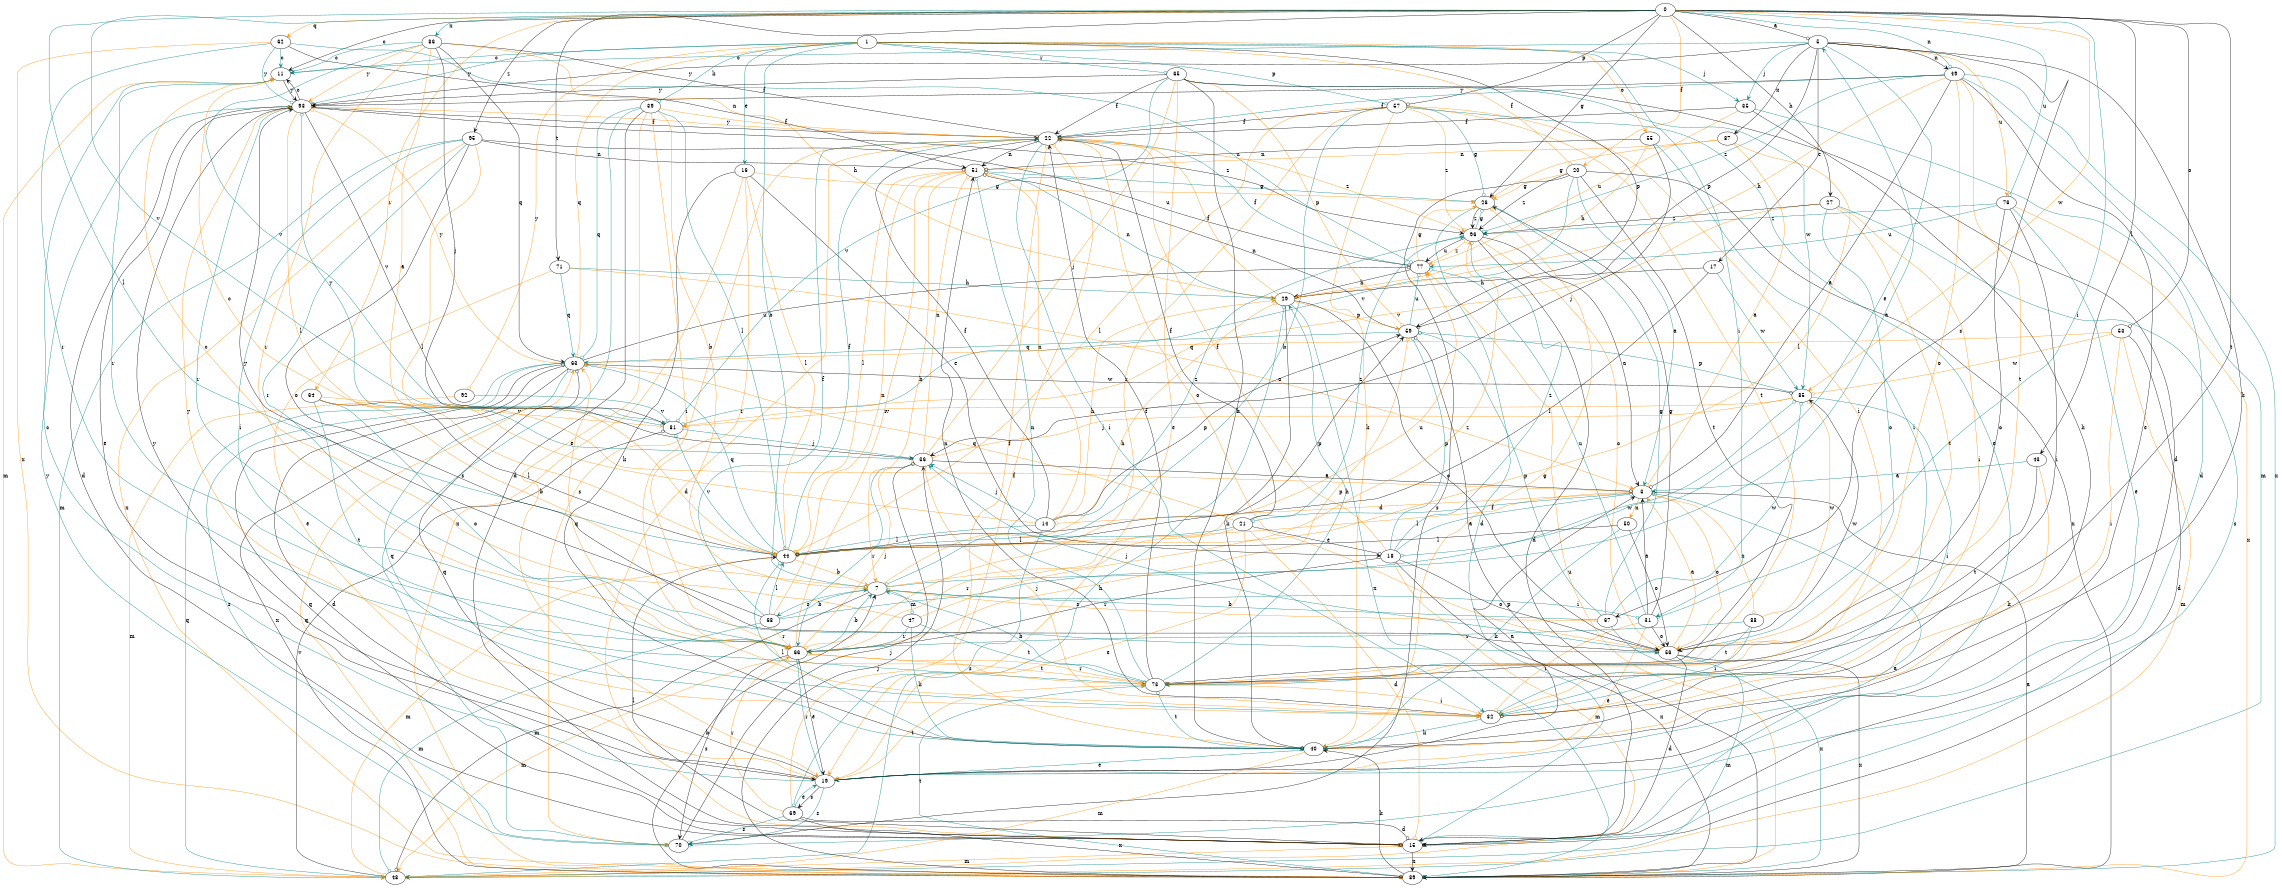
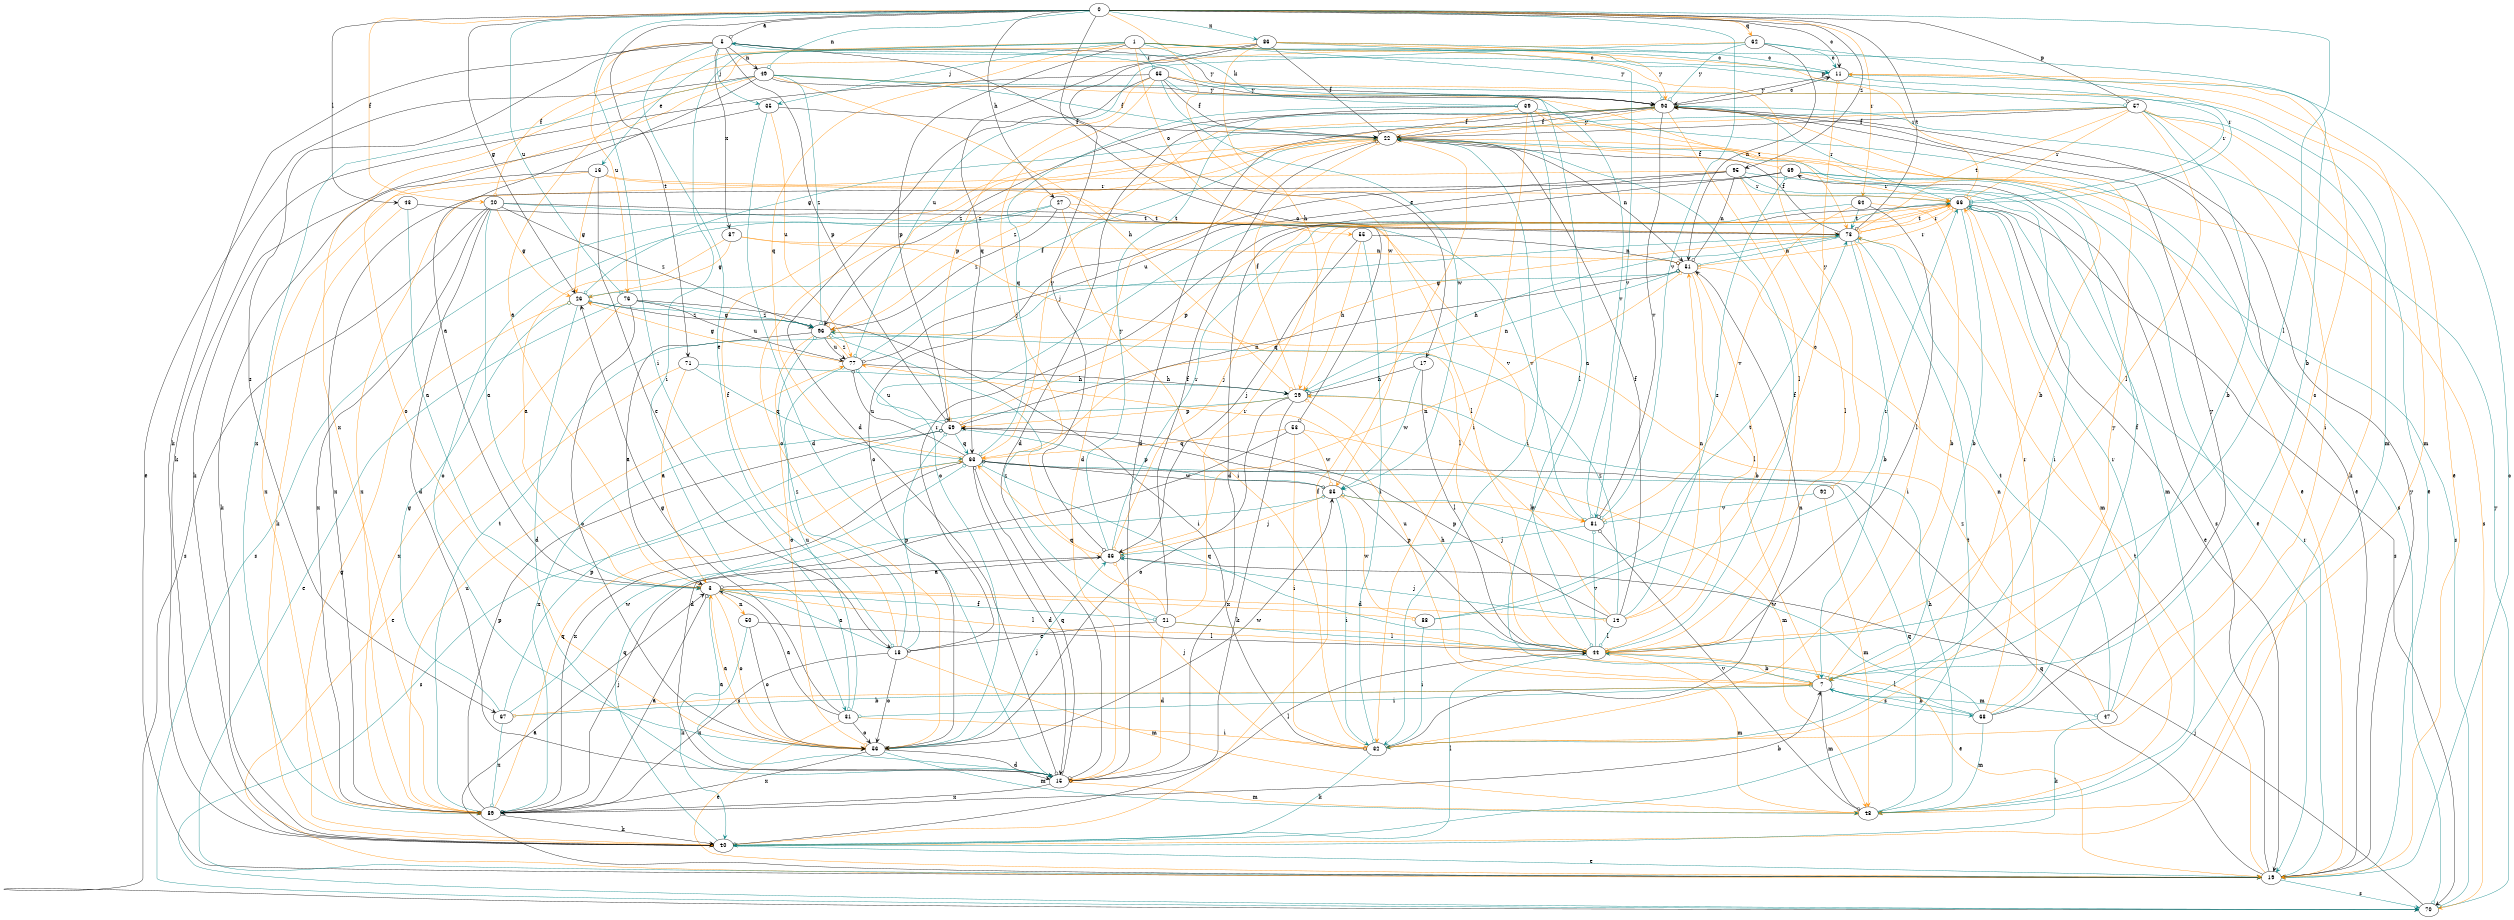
(1717, 251) -> (737, 333)
(990, 560) -> (1588, 149)
(1528, 580) -> (499, 731)
(862, 853) -> none
